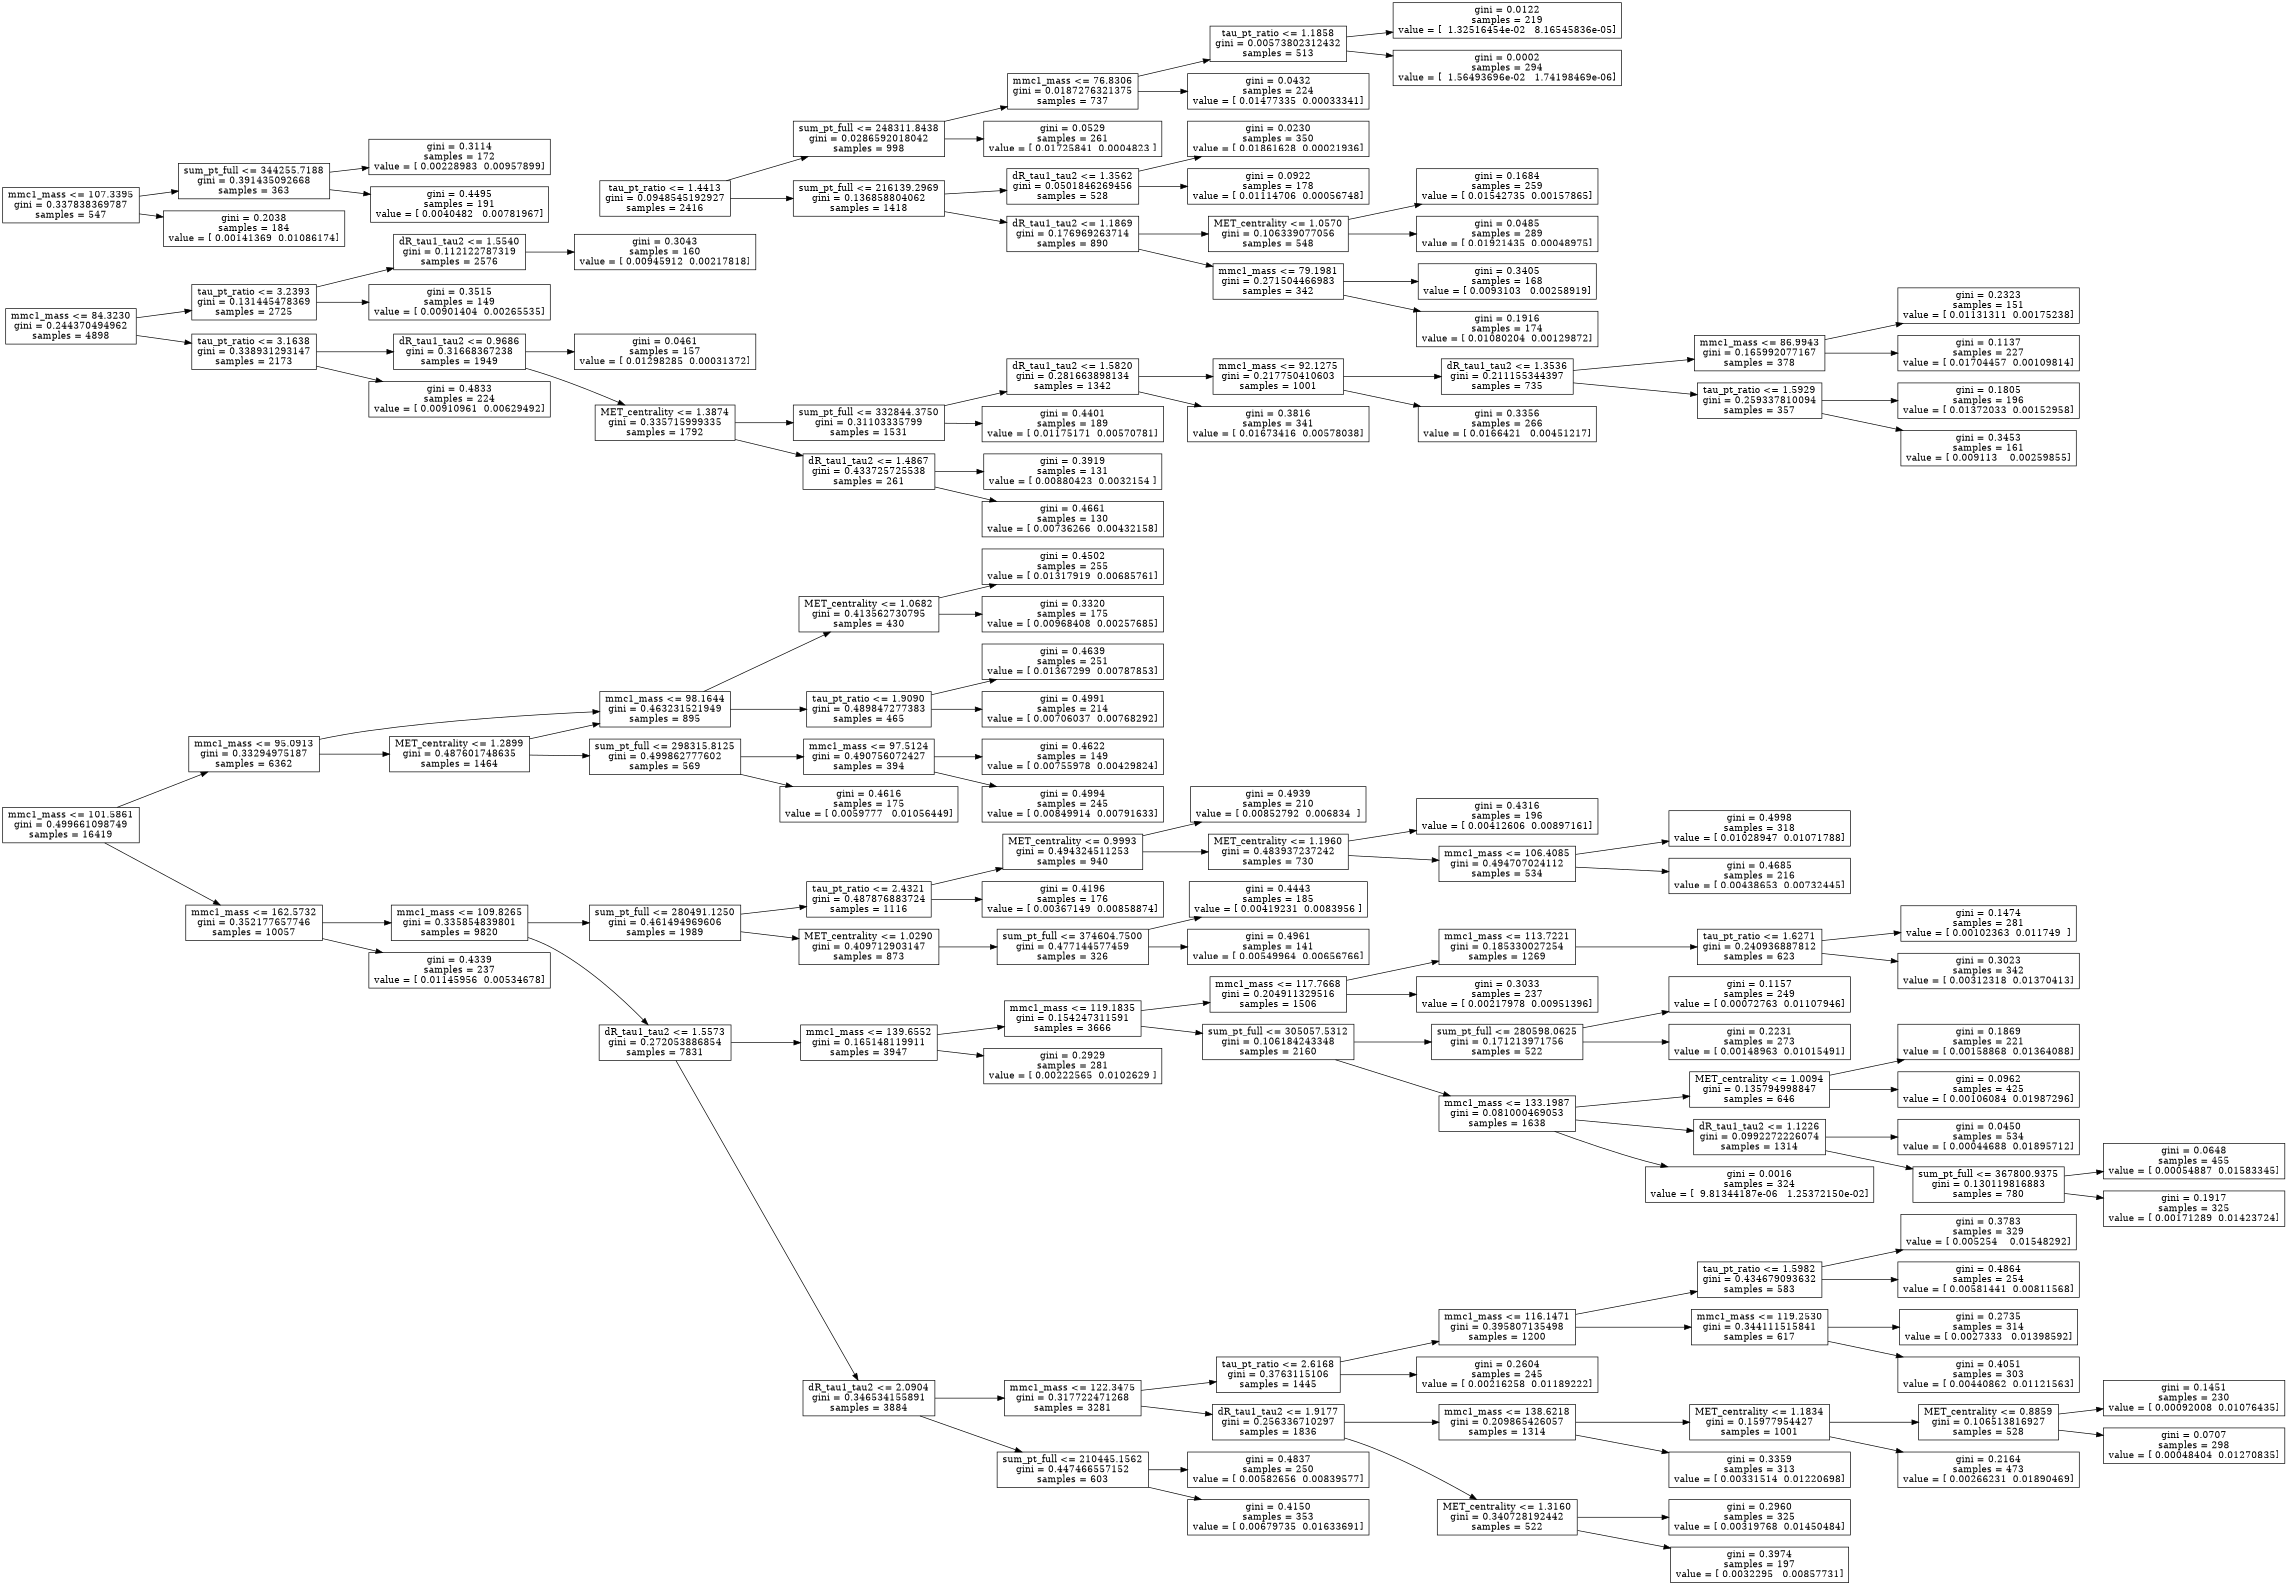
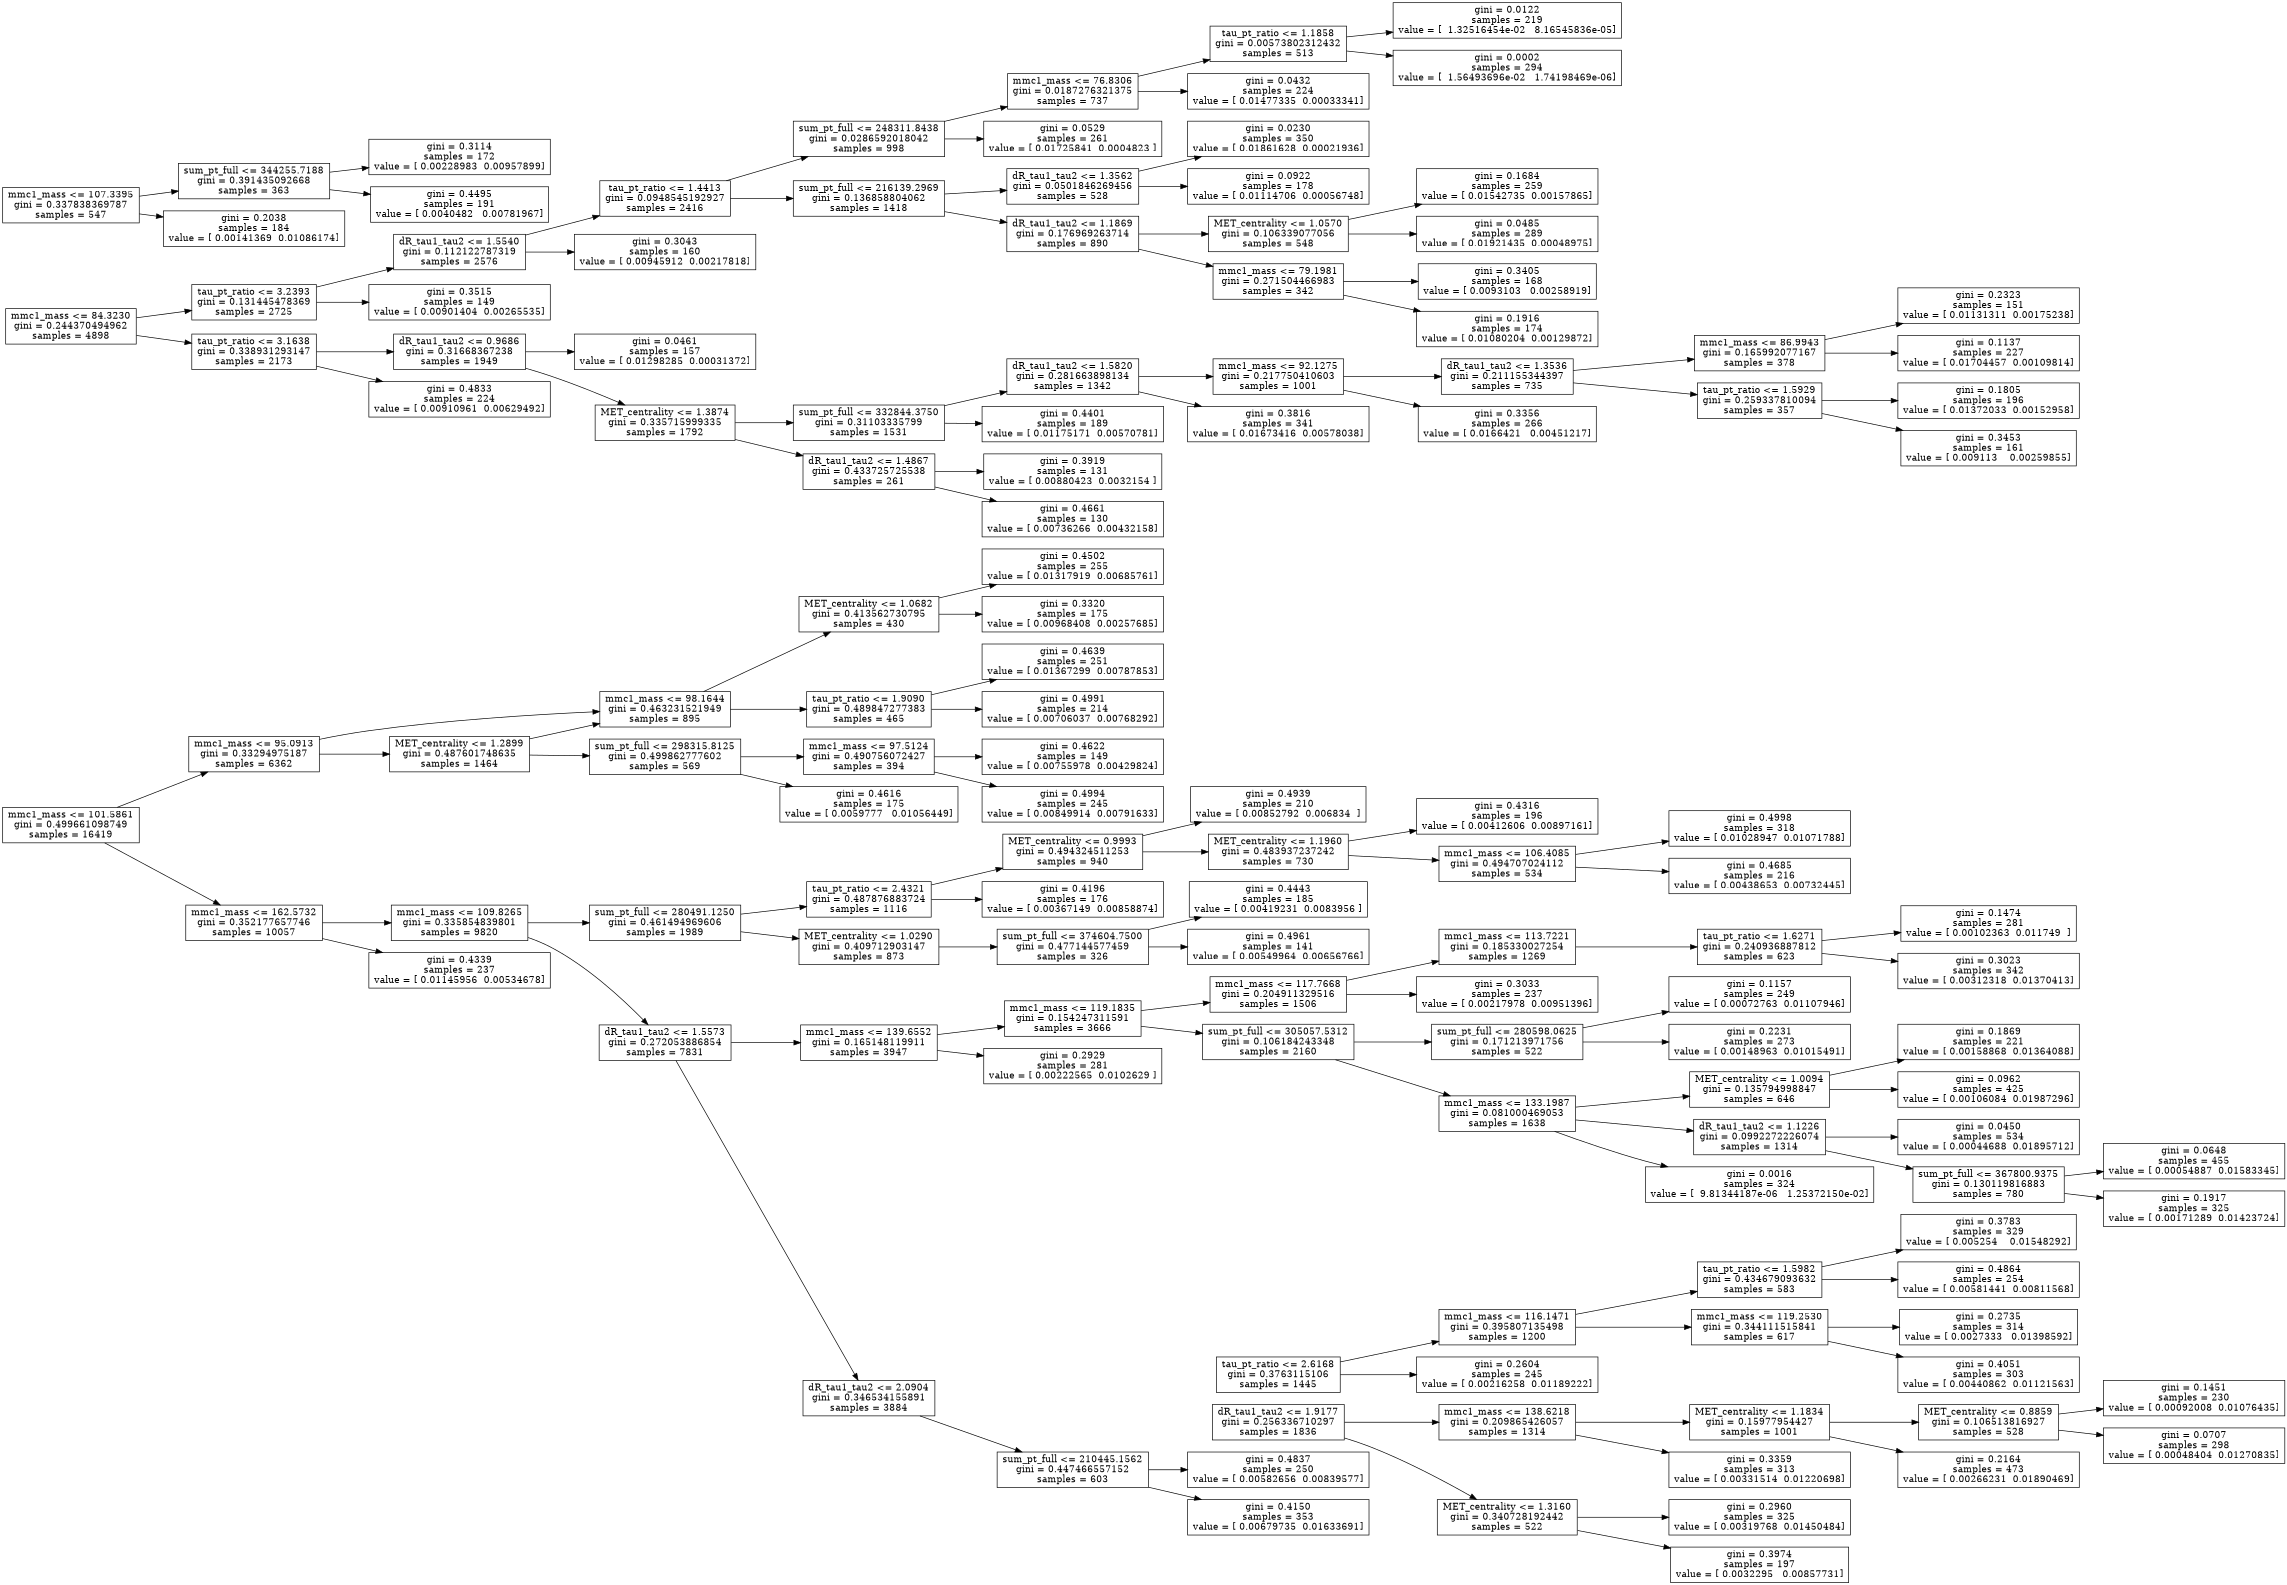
none -> (559, 226)
(1073, 1398) -> none
